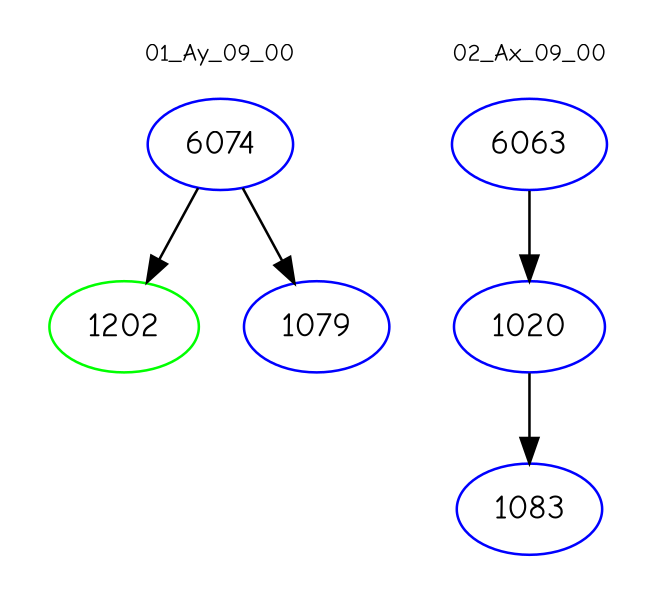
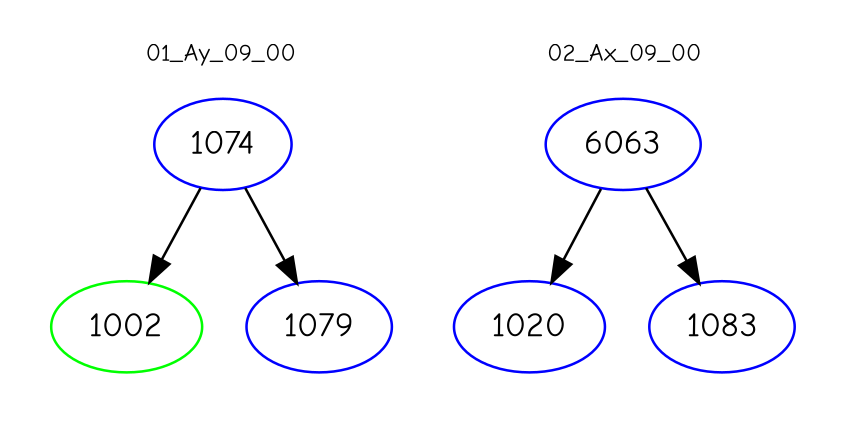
(220, 144) -> (223, 144)
(124, 327) -> (127, 327)
(529, 406) -> (666, 225)
